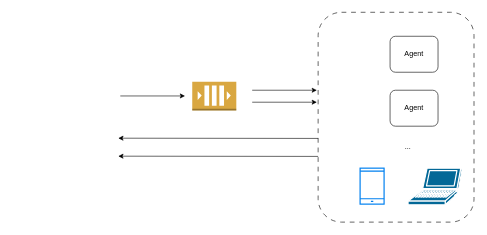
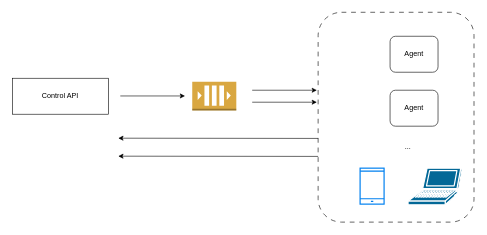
none -> (60, 96)
